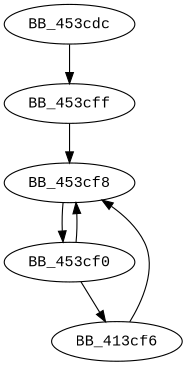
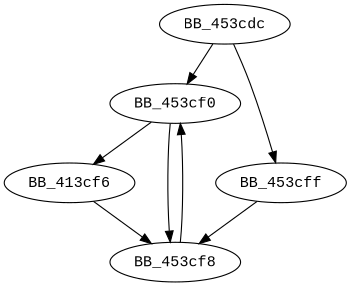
none -> (203, 59)
